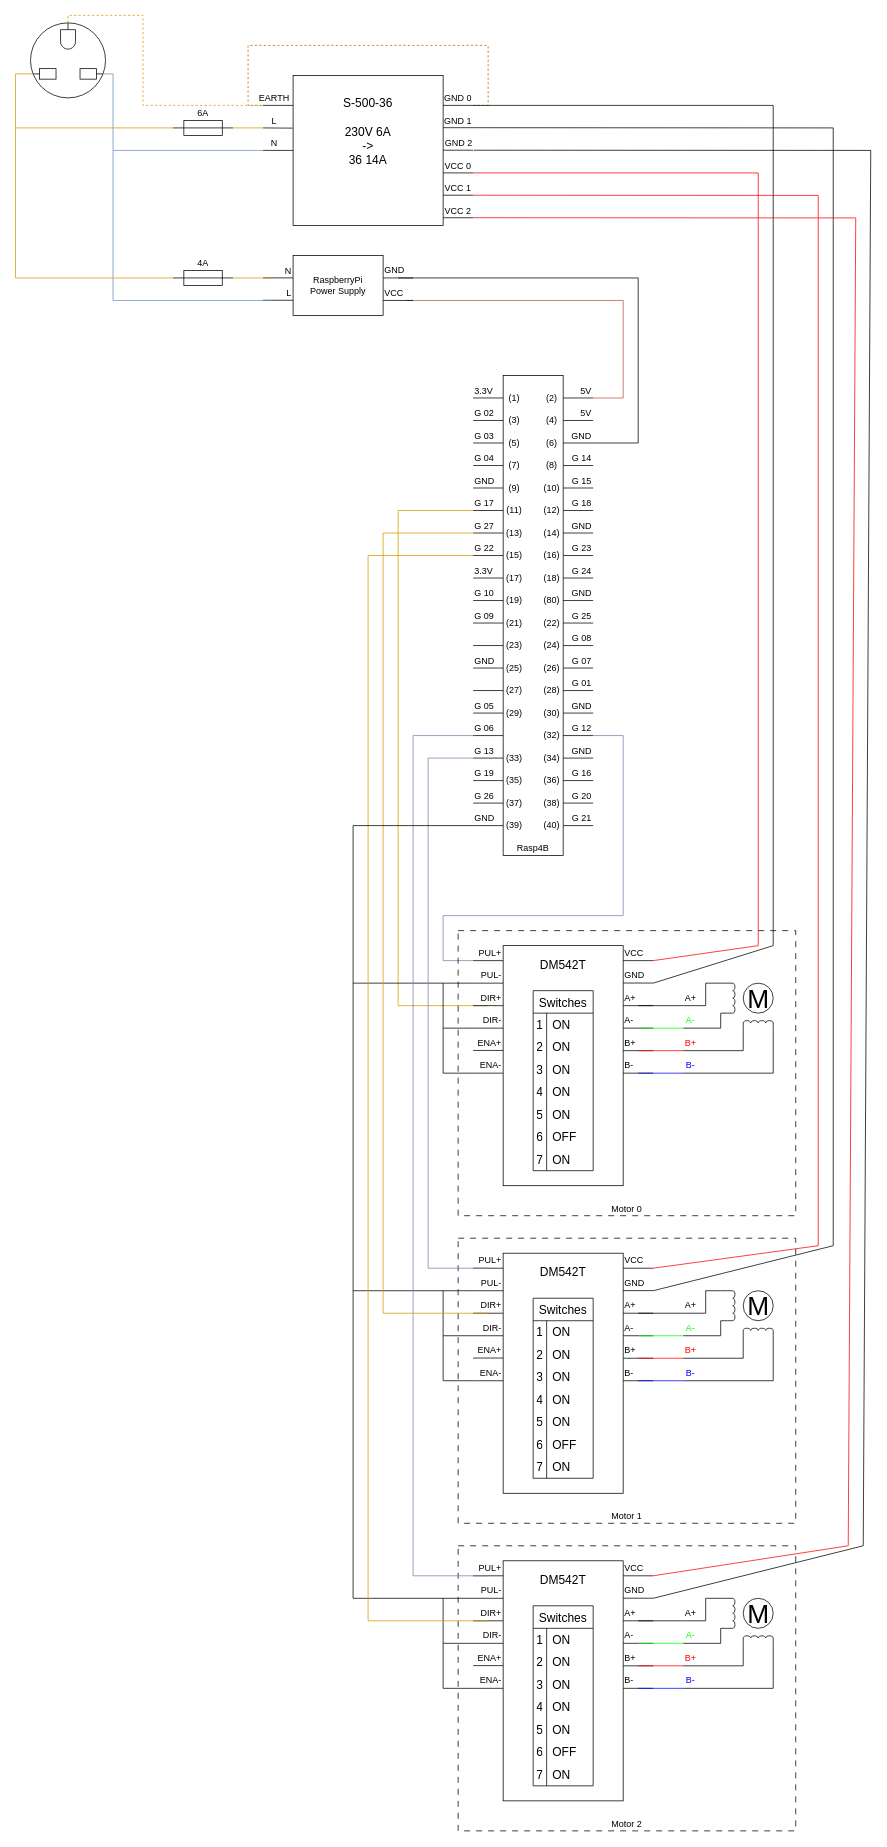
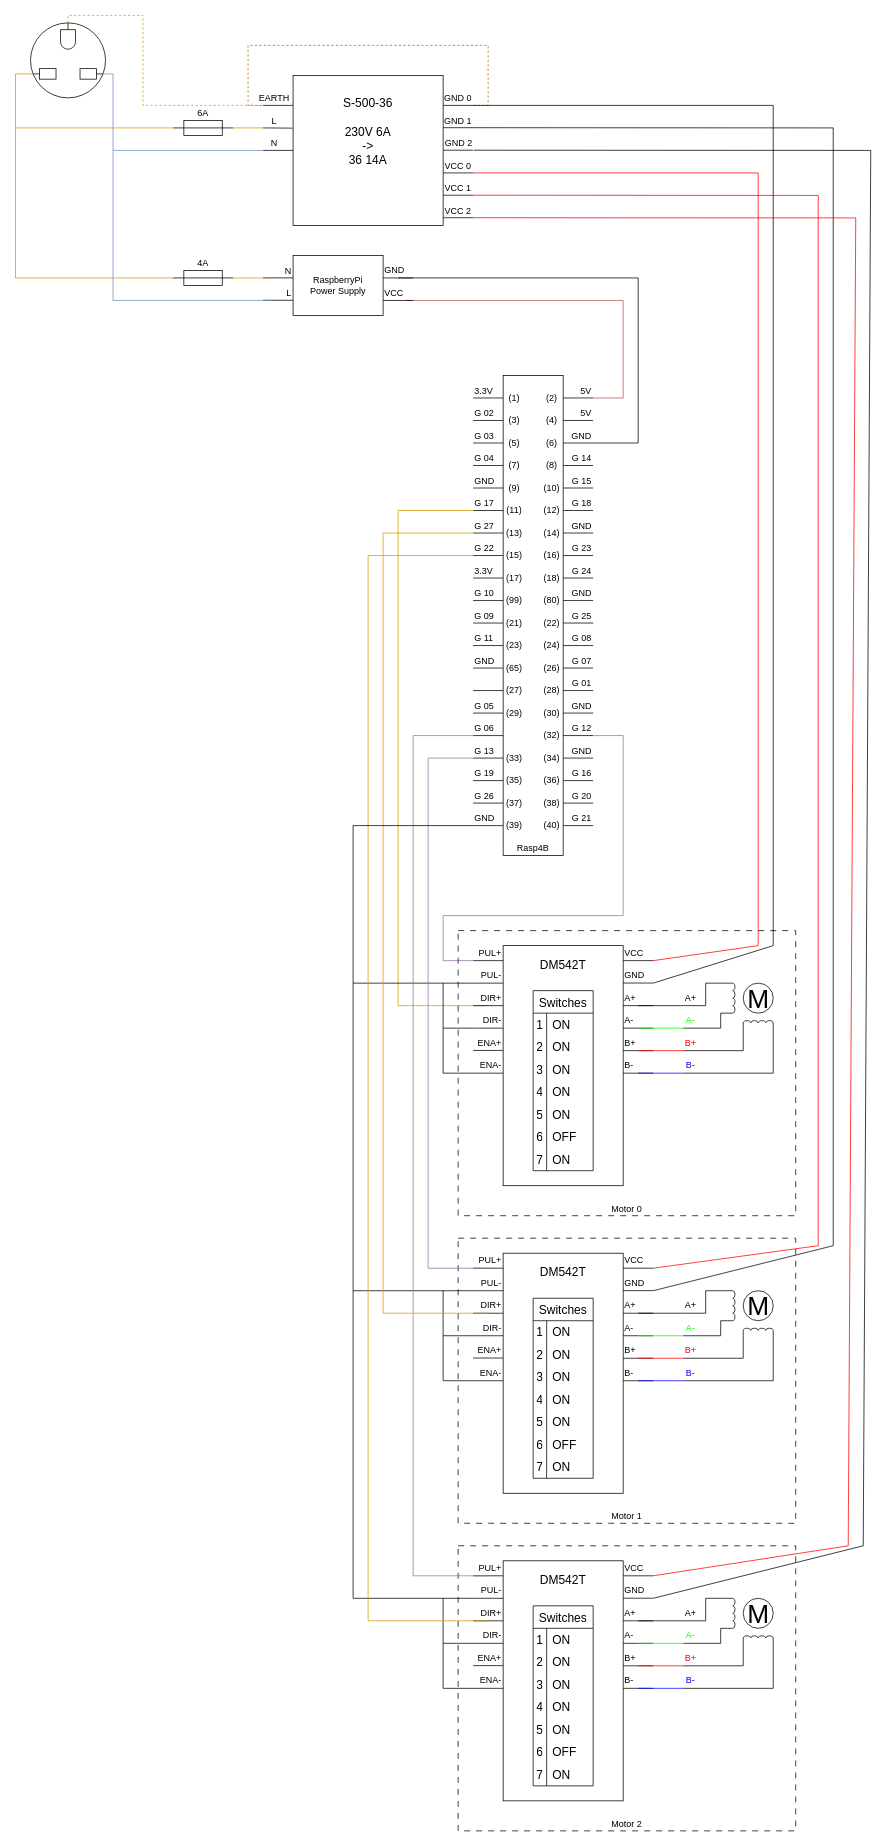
(514, 600) -> (514, 600)
none -> (484, 634)
(514, 668) -> (514, 668)
